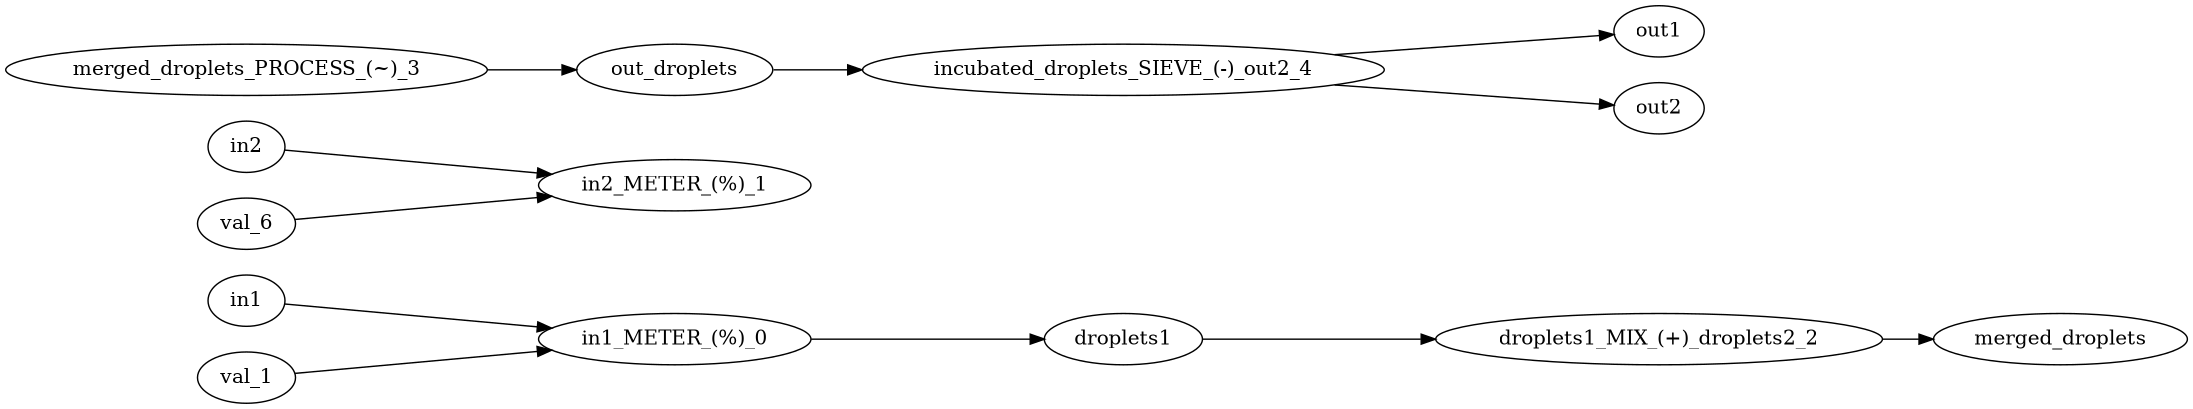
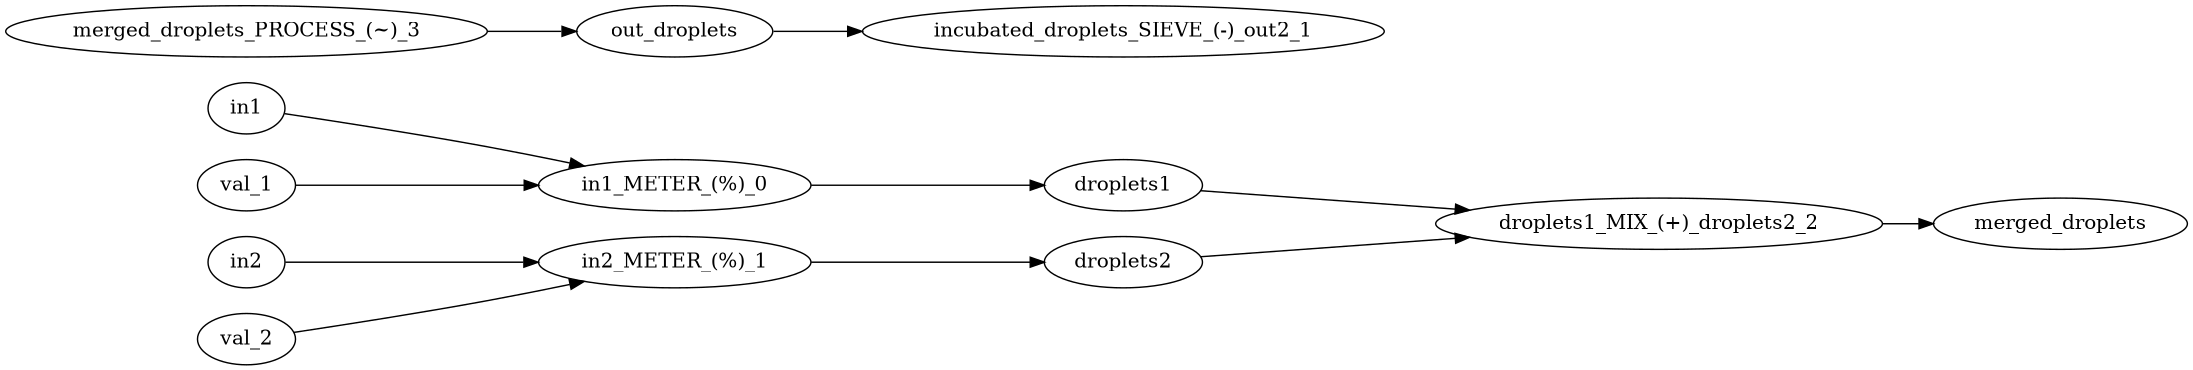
(1659, 31) -> none
(1123, 70) -> (1123, 31)
(1659, 108) -> none
(247, 224) -> (247, 339)
none -> (1123, 262)
